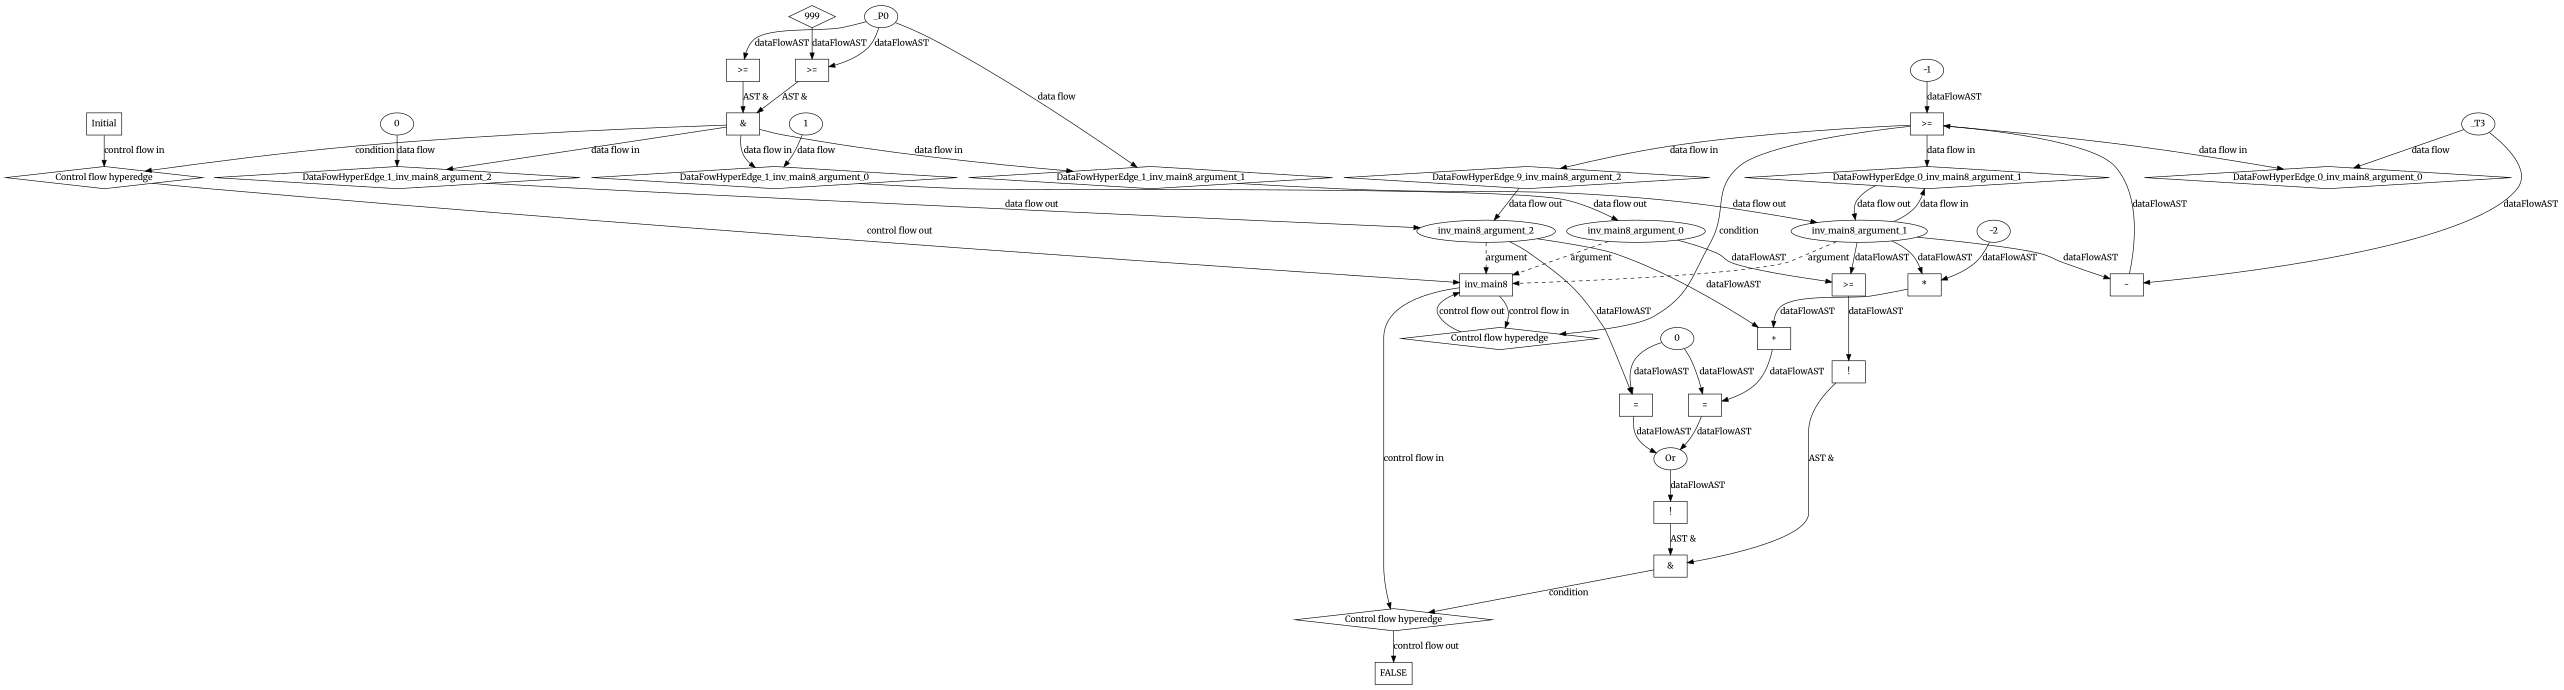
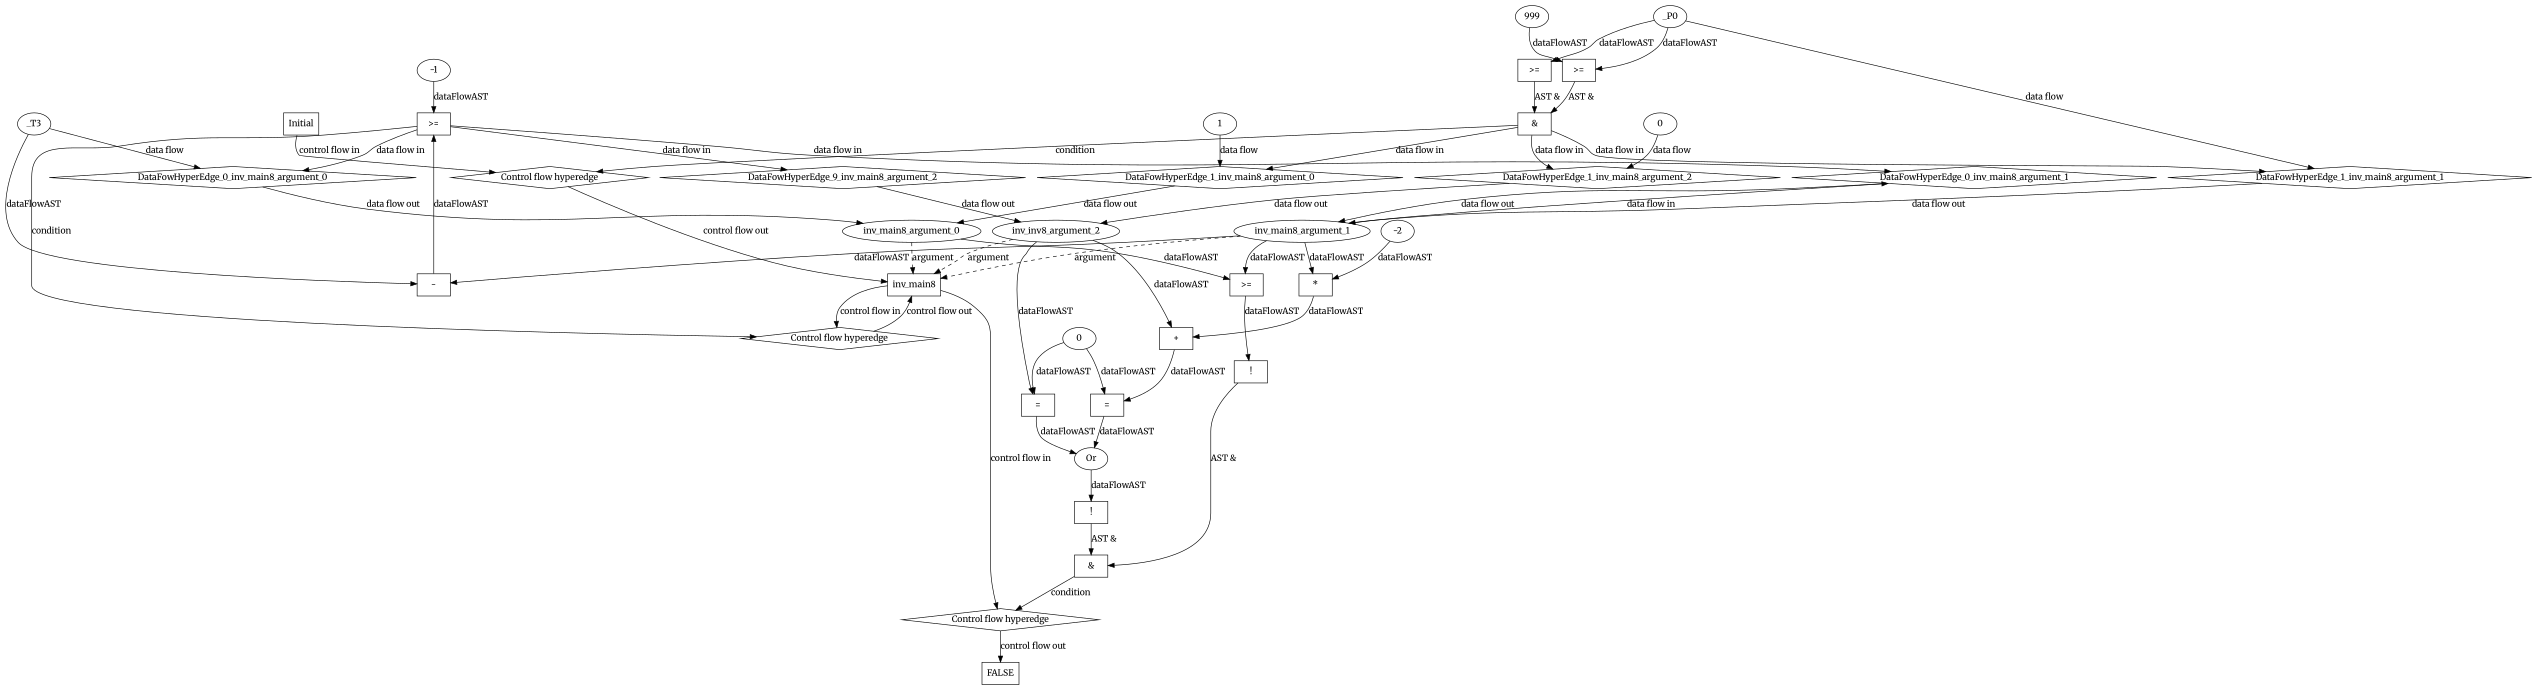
(812, 17) -> (1532, 17)
none -> (558, 219)
(1486, 231) -> (1056, 231)
